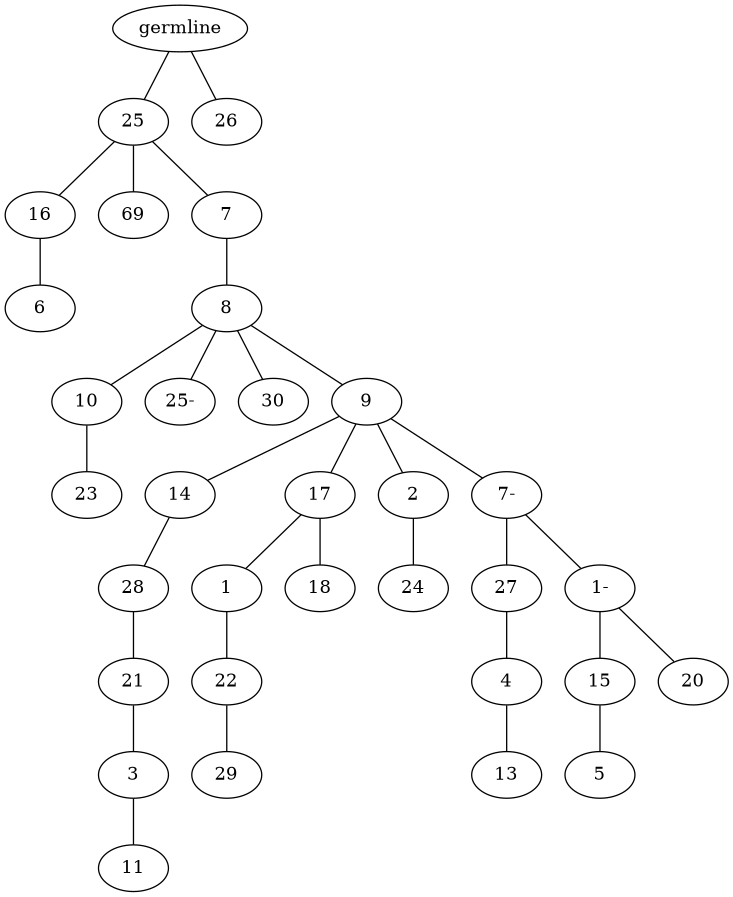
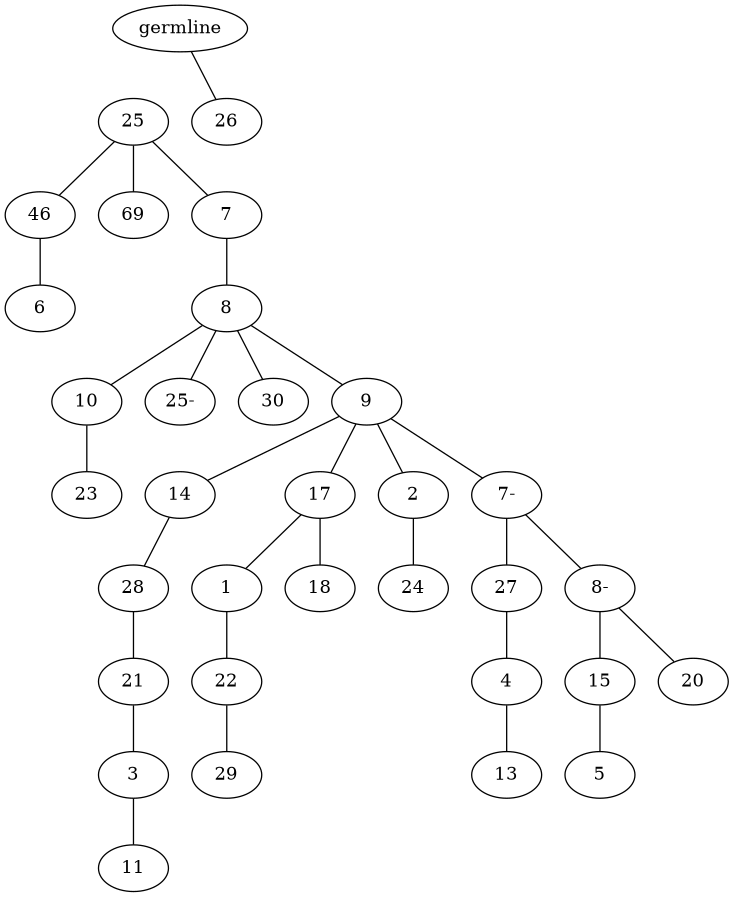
(157, 76) -> none
(40, 215) -> (40, 215)
(600, 588) -> (600, 588)
